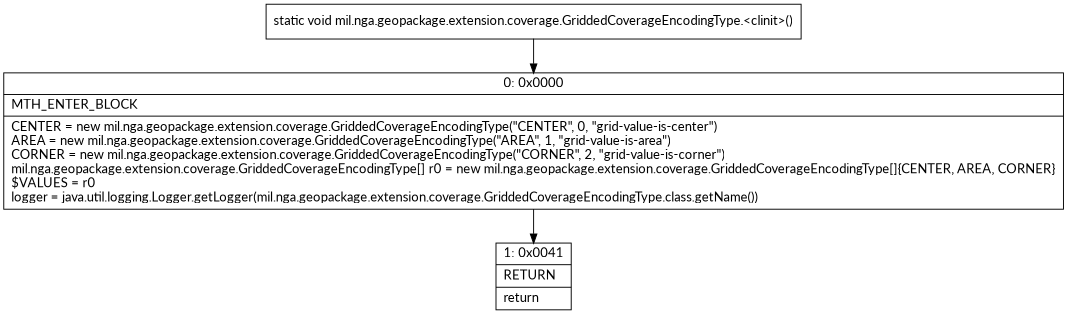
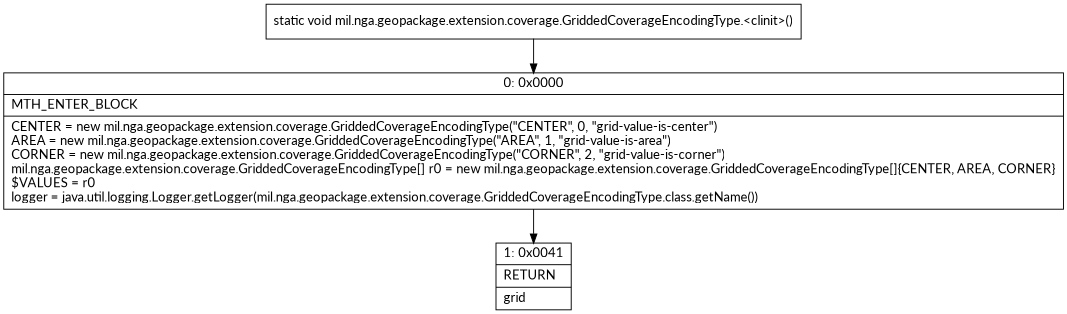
(521, 298) -> (515, 298)
